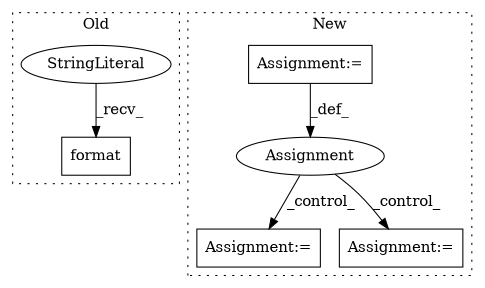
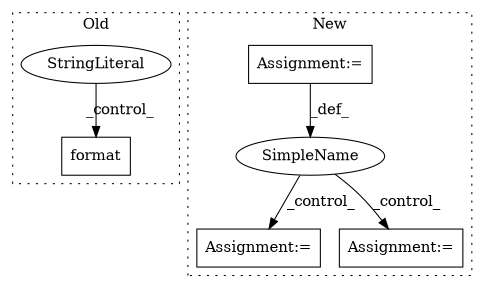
(120, 110) -> (120, 110)
(310, 156) -> (310, 156)
